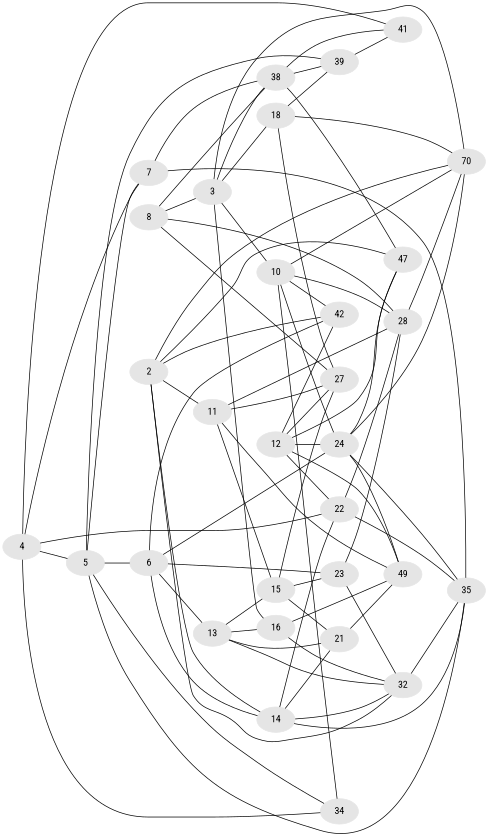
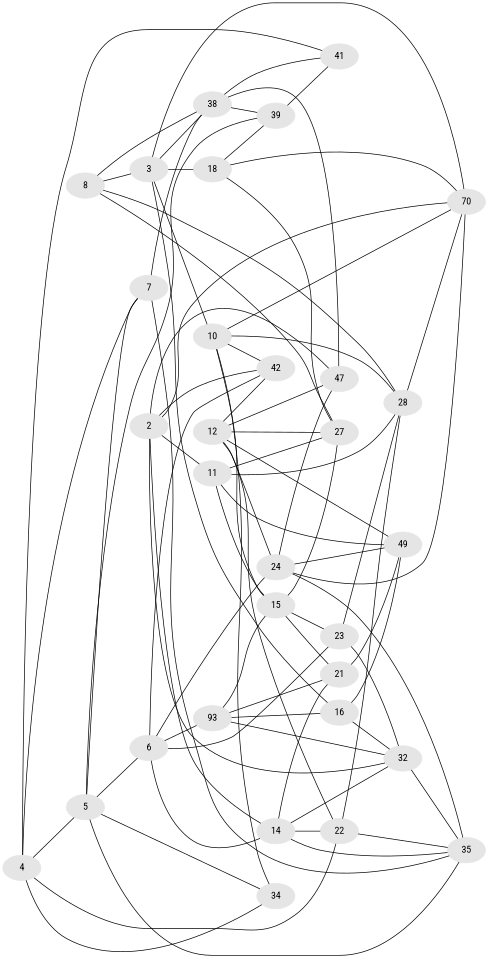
(306, 359) -> (237, 474)
(212, 634) -> (212, 718)
